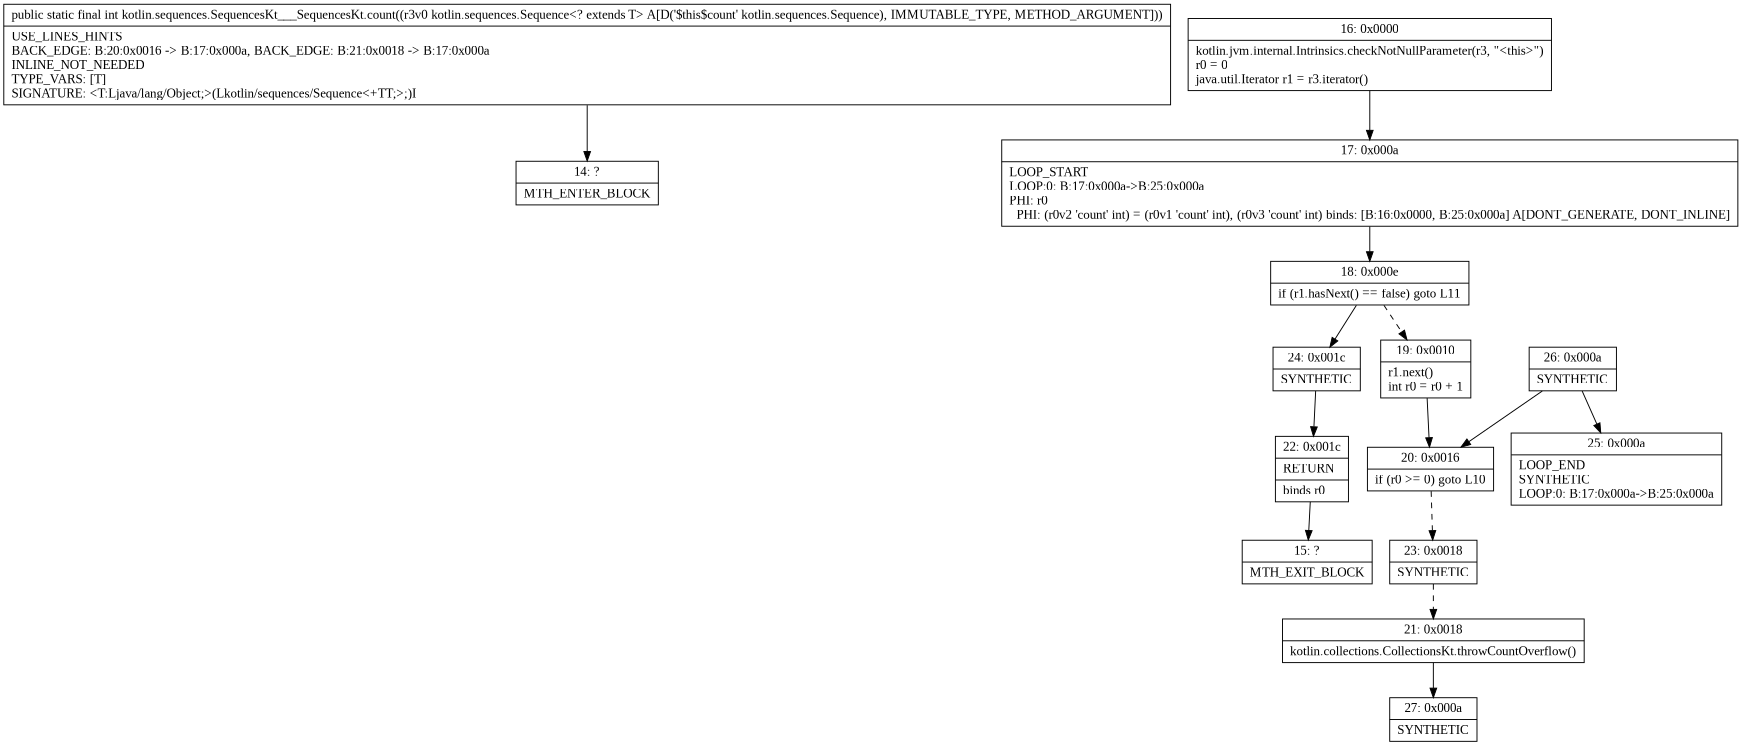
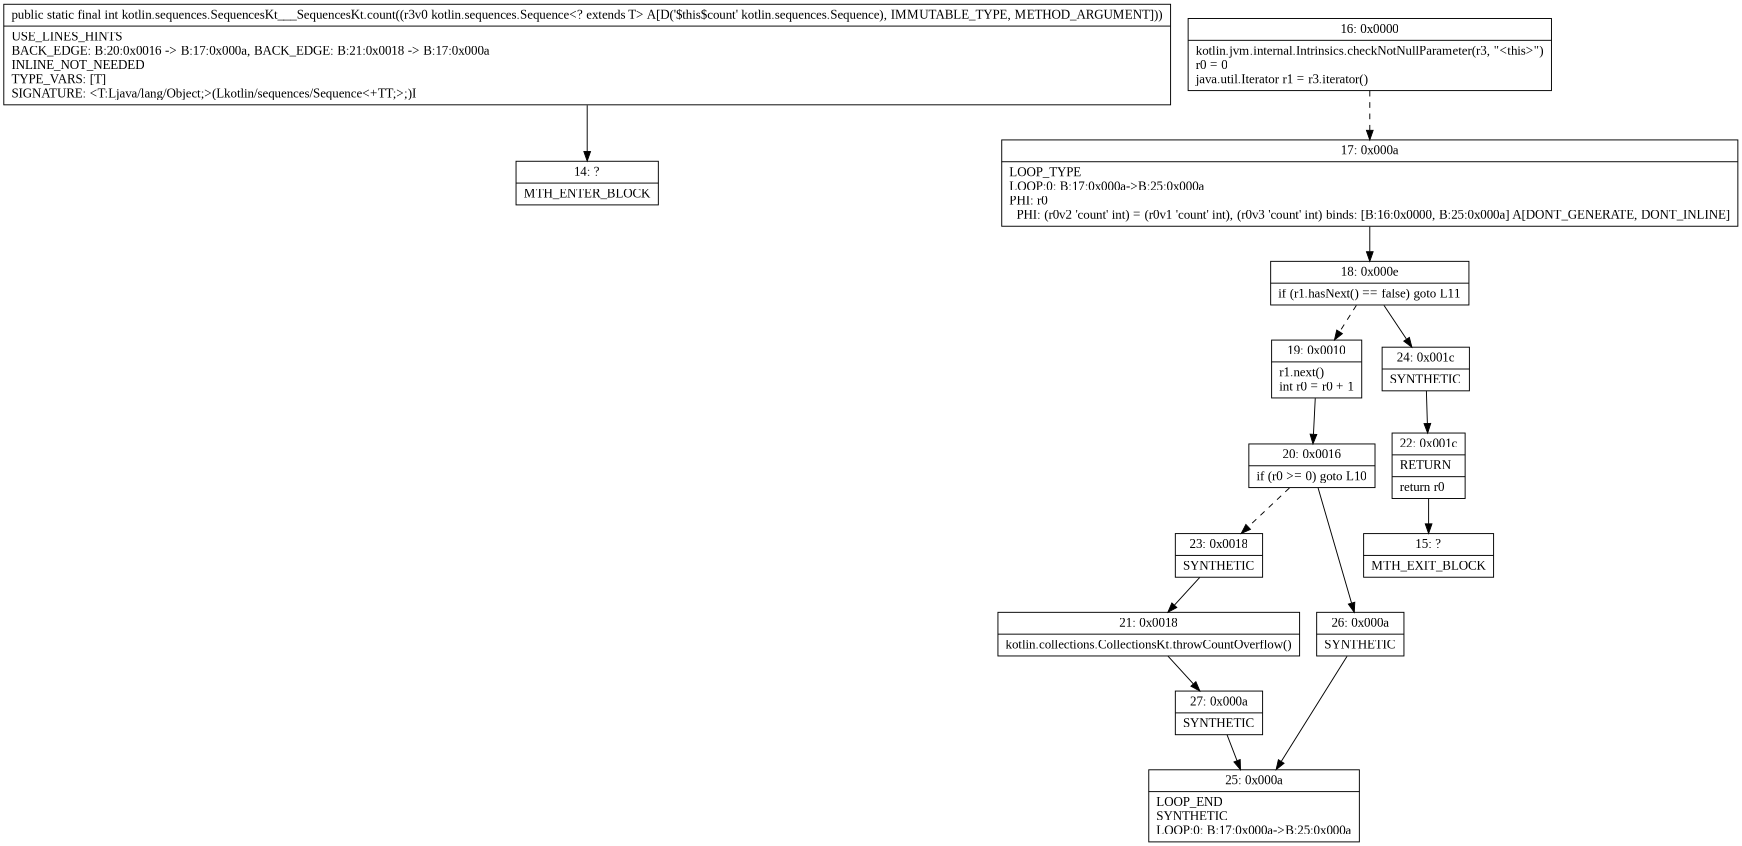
(1370, 111) -> (1370, 111)
(1049, 172) -> (1045, 172)
(1506, 416) -> (1335, 545)
(1304, 490) -> (1422, 487)
(1433, 597) -> (1187, 591)
none -> (1232, 748)
